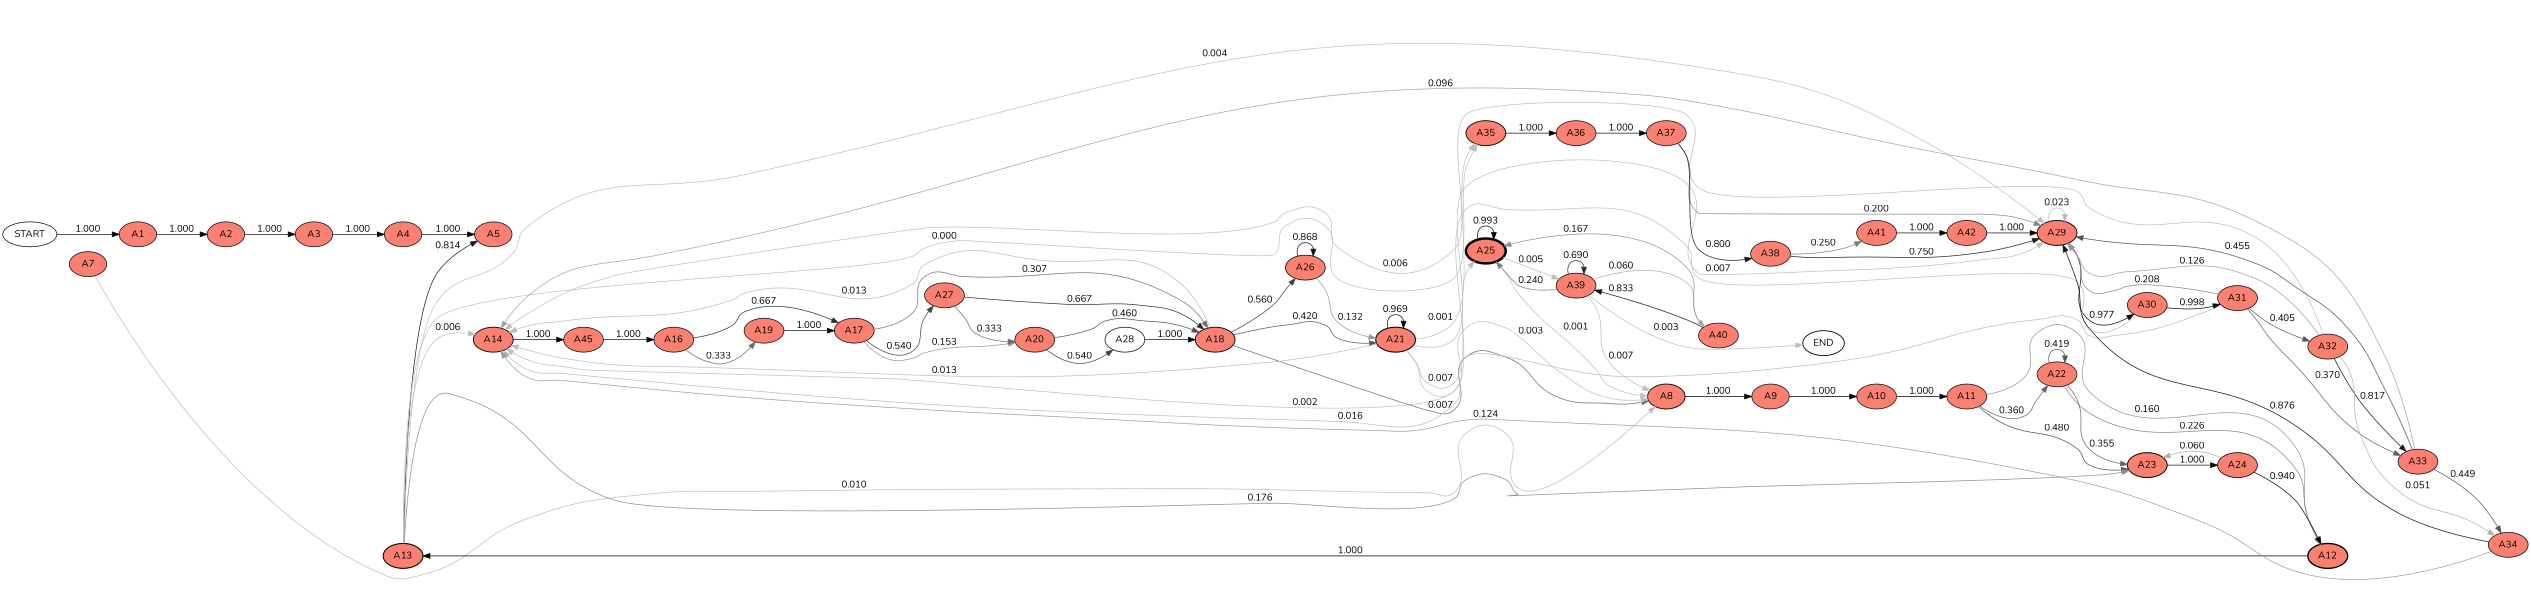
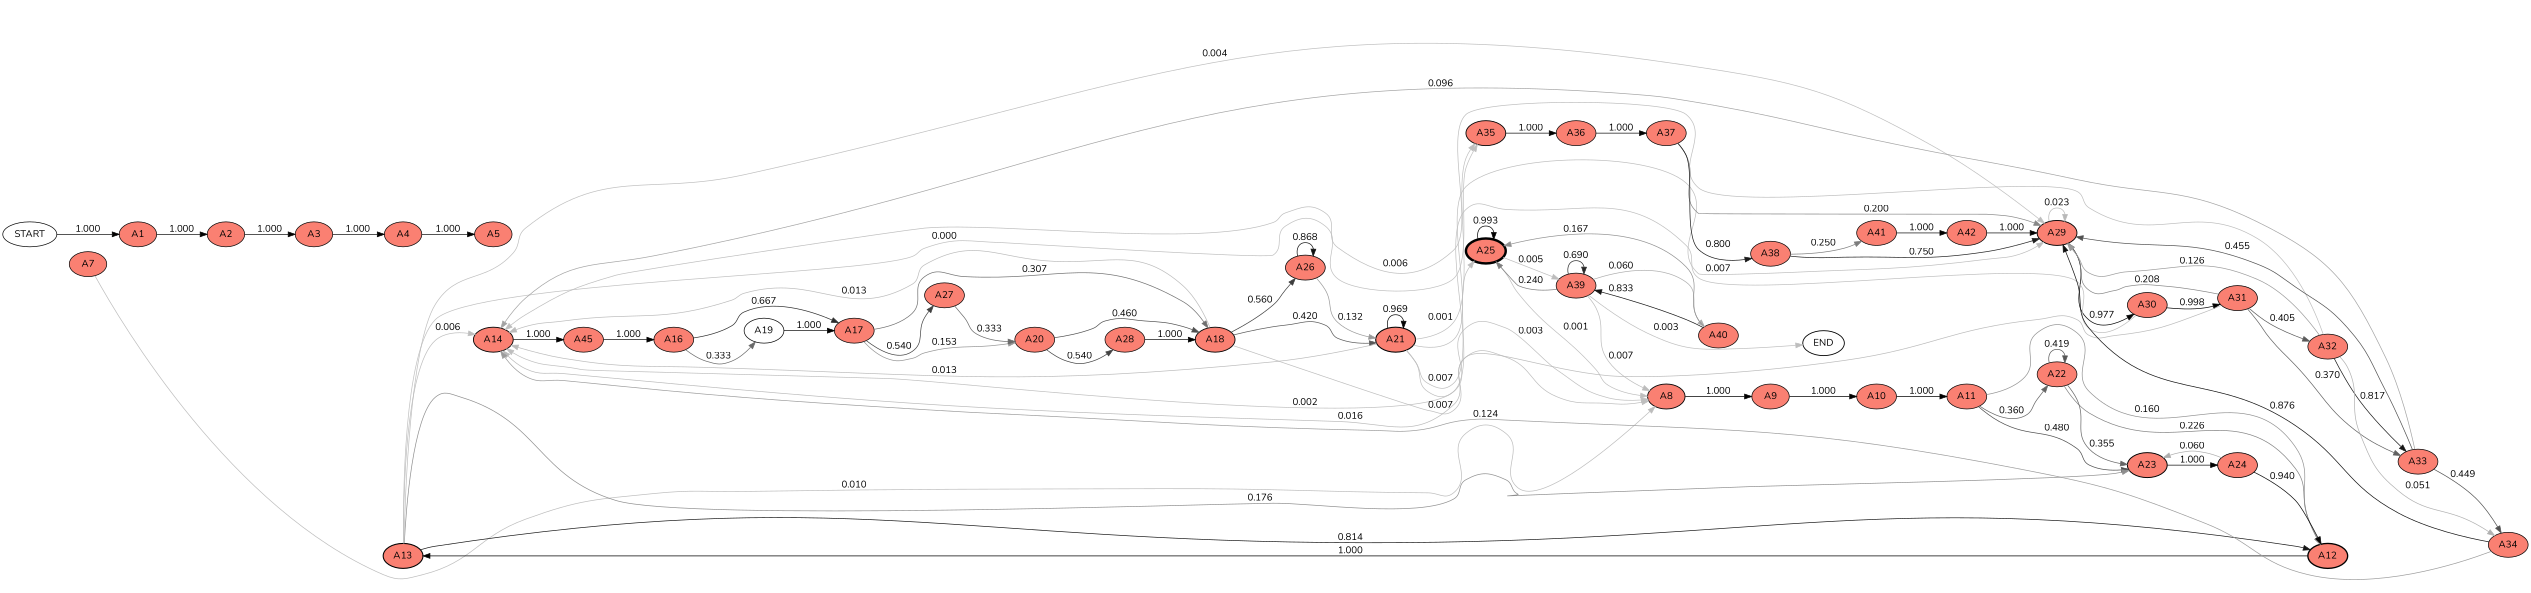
(1083, 305) -> none
(764, 331) -> (764, 331)
(1125, 340) -> (1125, 340)
(417, 345) -> (1362, 543)
(1428, 410) -> (1428, 410)
